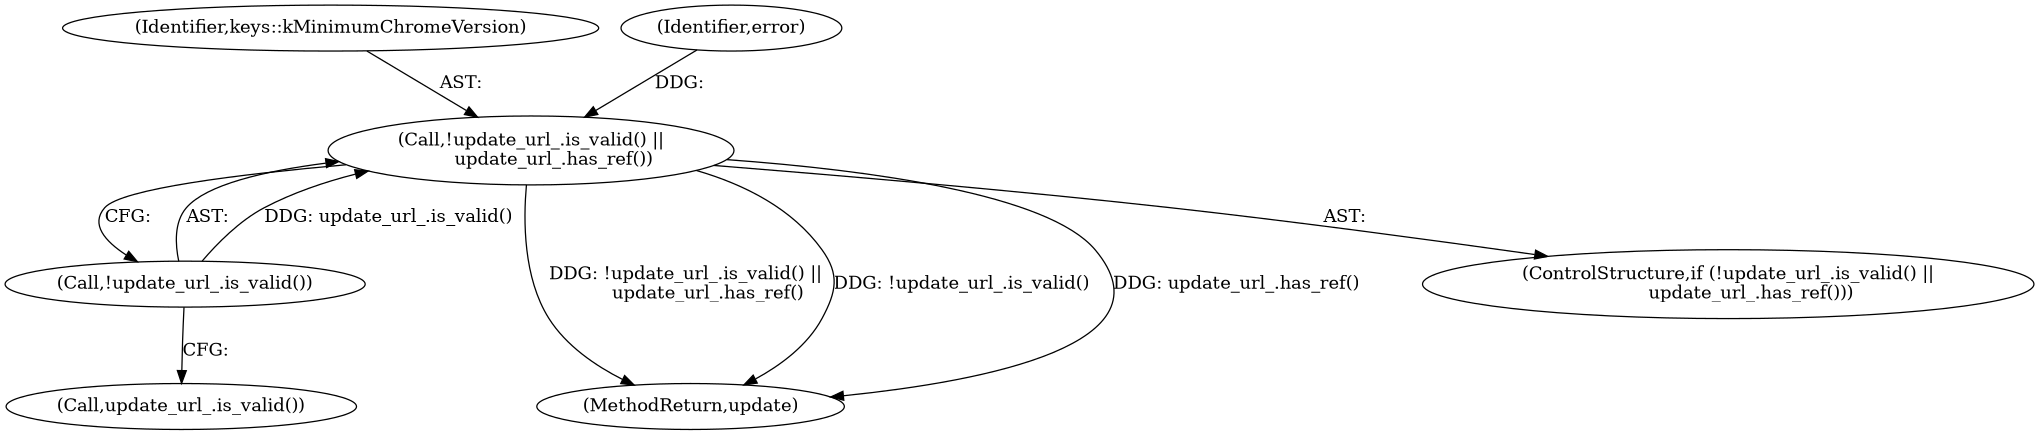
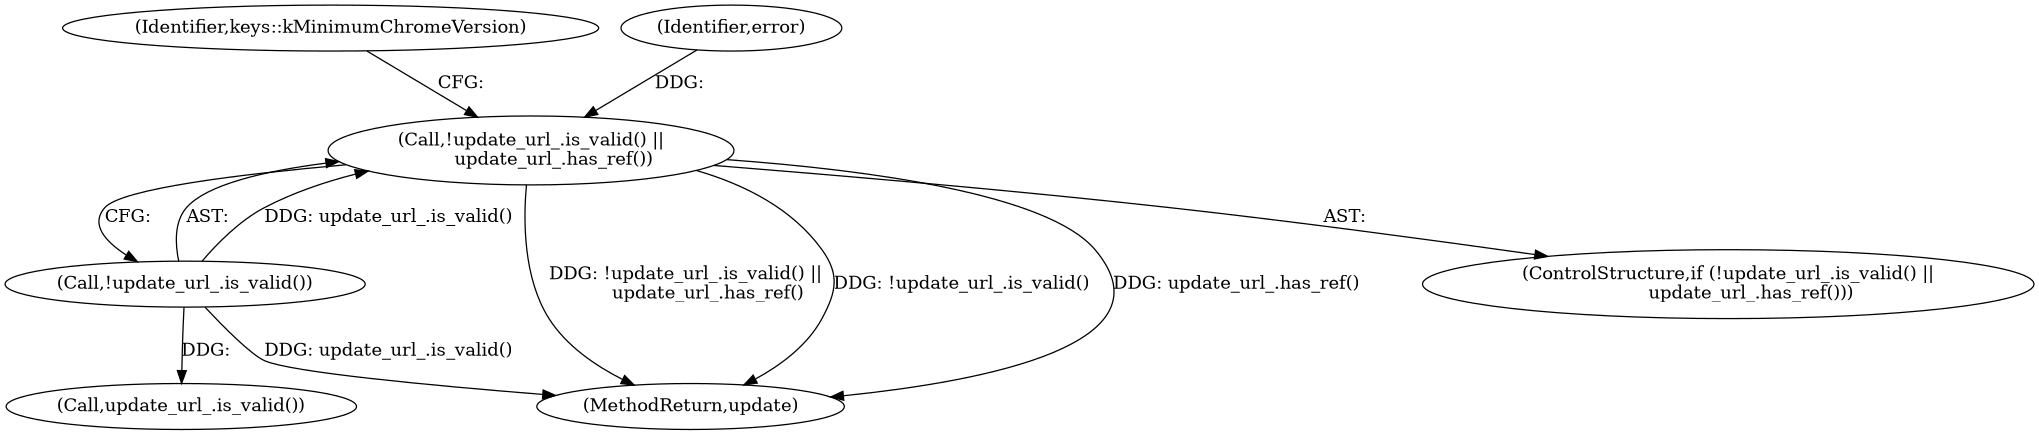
(464, 84) -> (464, 84)
(209, 351) -> (209, 351)
none -> (363, 378)
